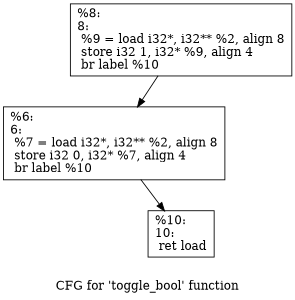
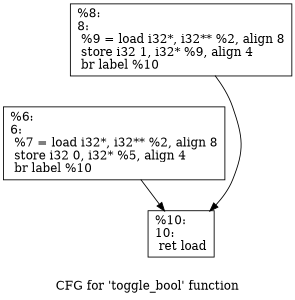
(150, 88) -> (241, 141)
(98, 156) -> (98, 156)
